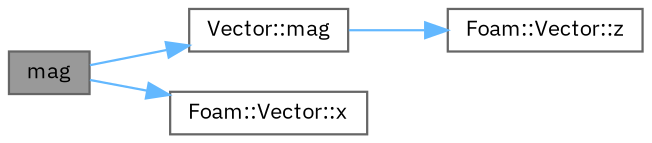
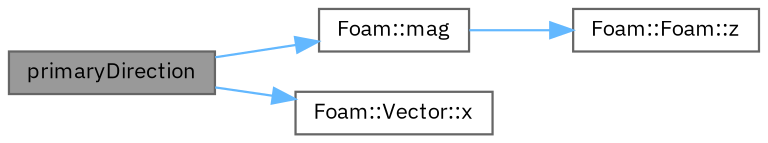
(269, 30) -> (394, 30)
(545, 30) -> (666, 30)
(49, 73) -> (112, 73)
